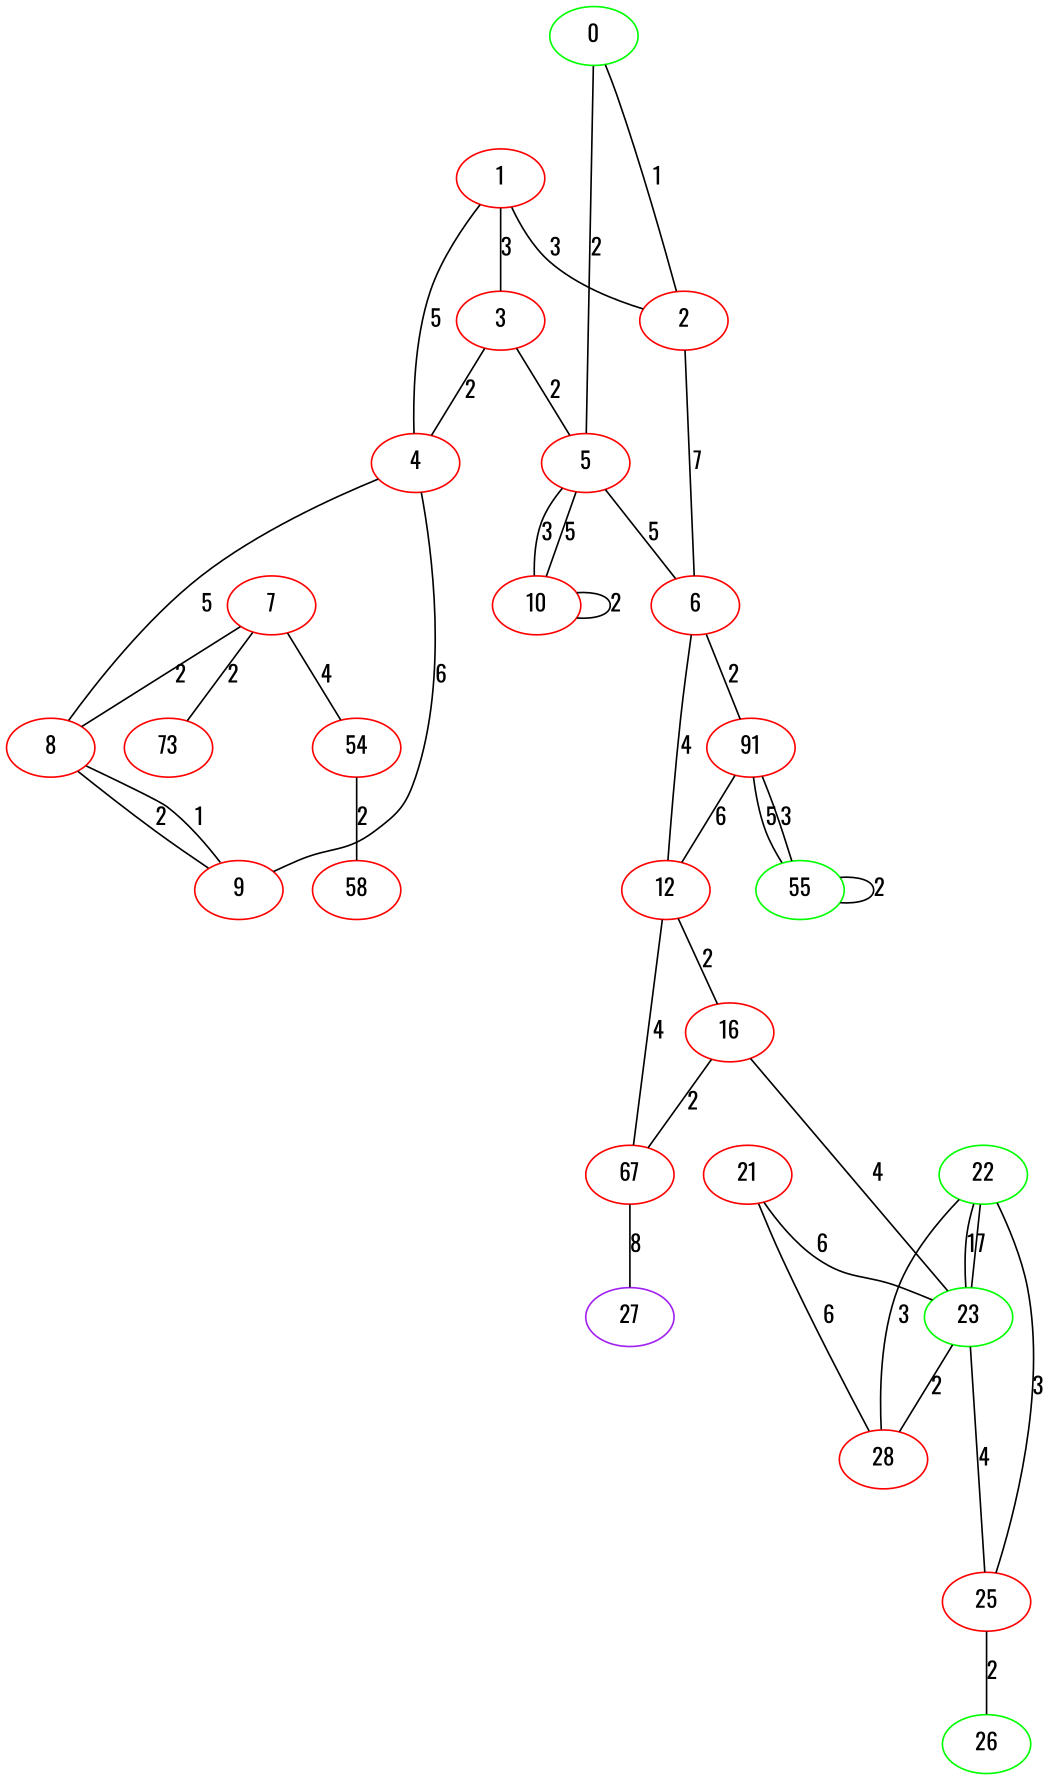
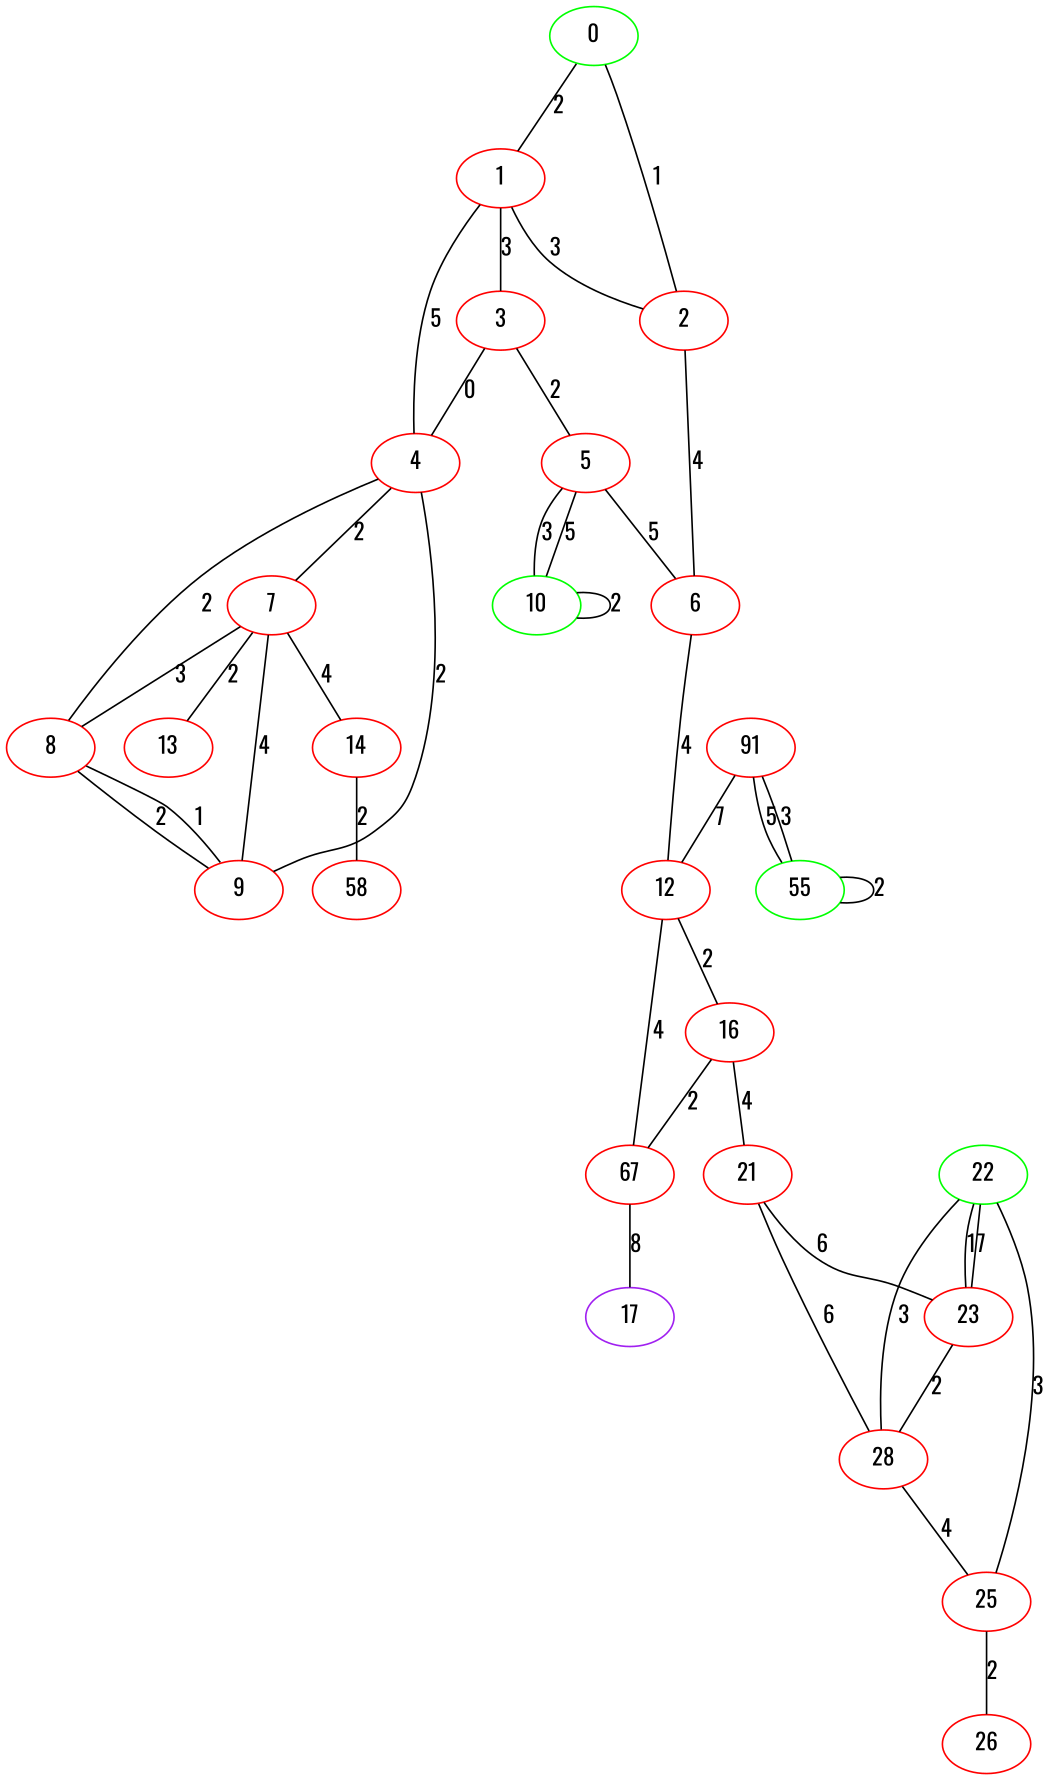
(590, 250) -> (547, 107)
(470, 392) -> (470, 392)
(698, 463) -> (698, 463)
none -> (343, 534)
(207, 605) -> (207, 605)
(537, 605) -> (537, 605)
(181, 677) -> (181, 677)
(441, 677) -> (441, 677)
(723, 677) -> none
(169, 748) -> (169, 748)
none -> (255, 748)
(357, 748) -> (357, 748)
(721, 819) -> (721, 819)
(849, 1175) -> (739, 1104)
(630, 1317) -> (630, 1317)
(969, 1317) -> (969, 1317)
(978, 1459) -> (935, 1531)
(987, 1744) -> (987, 1744)
